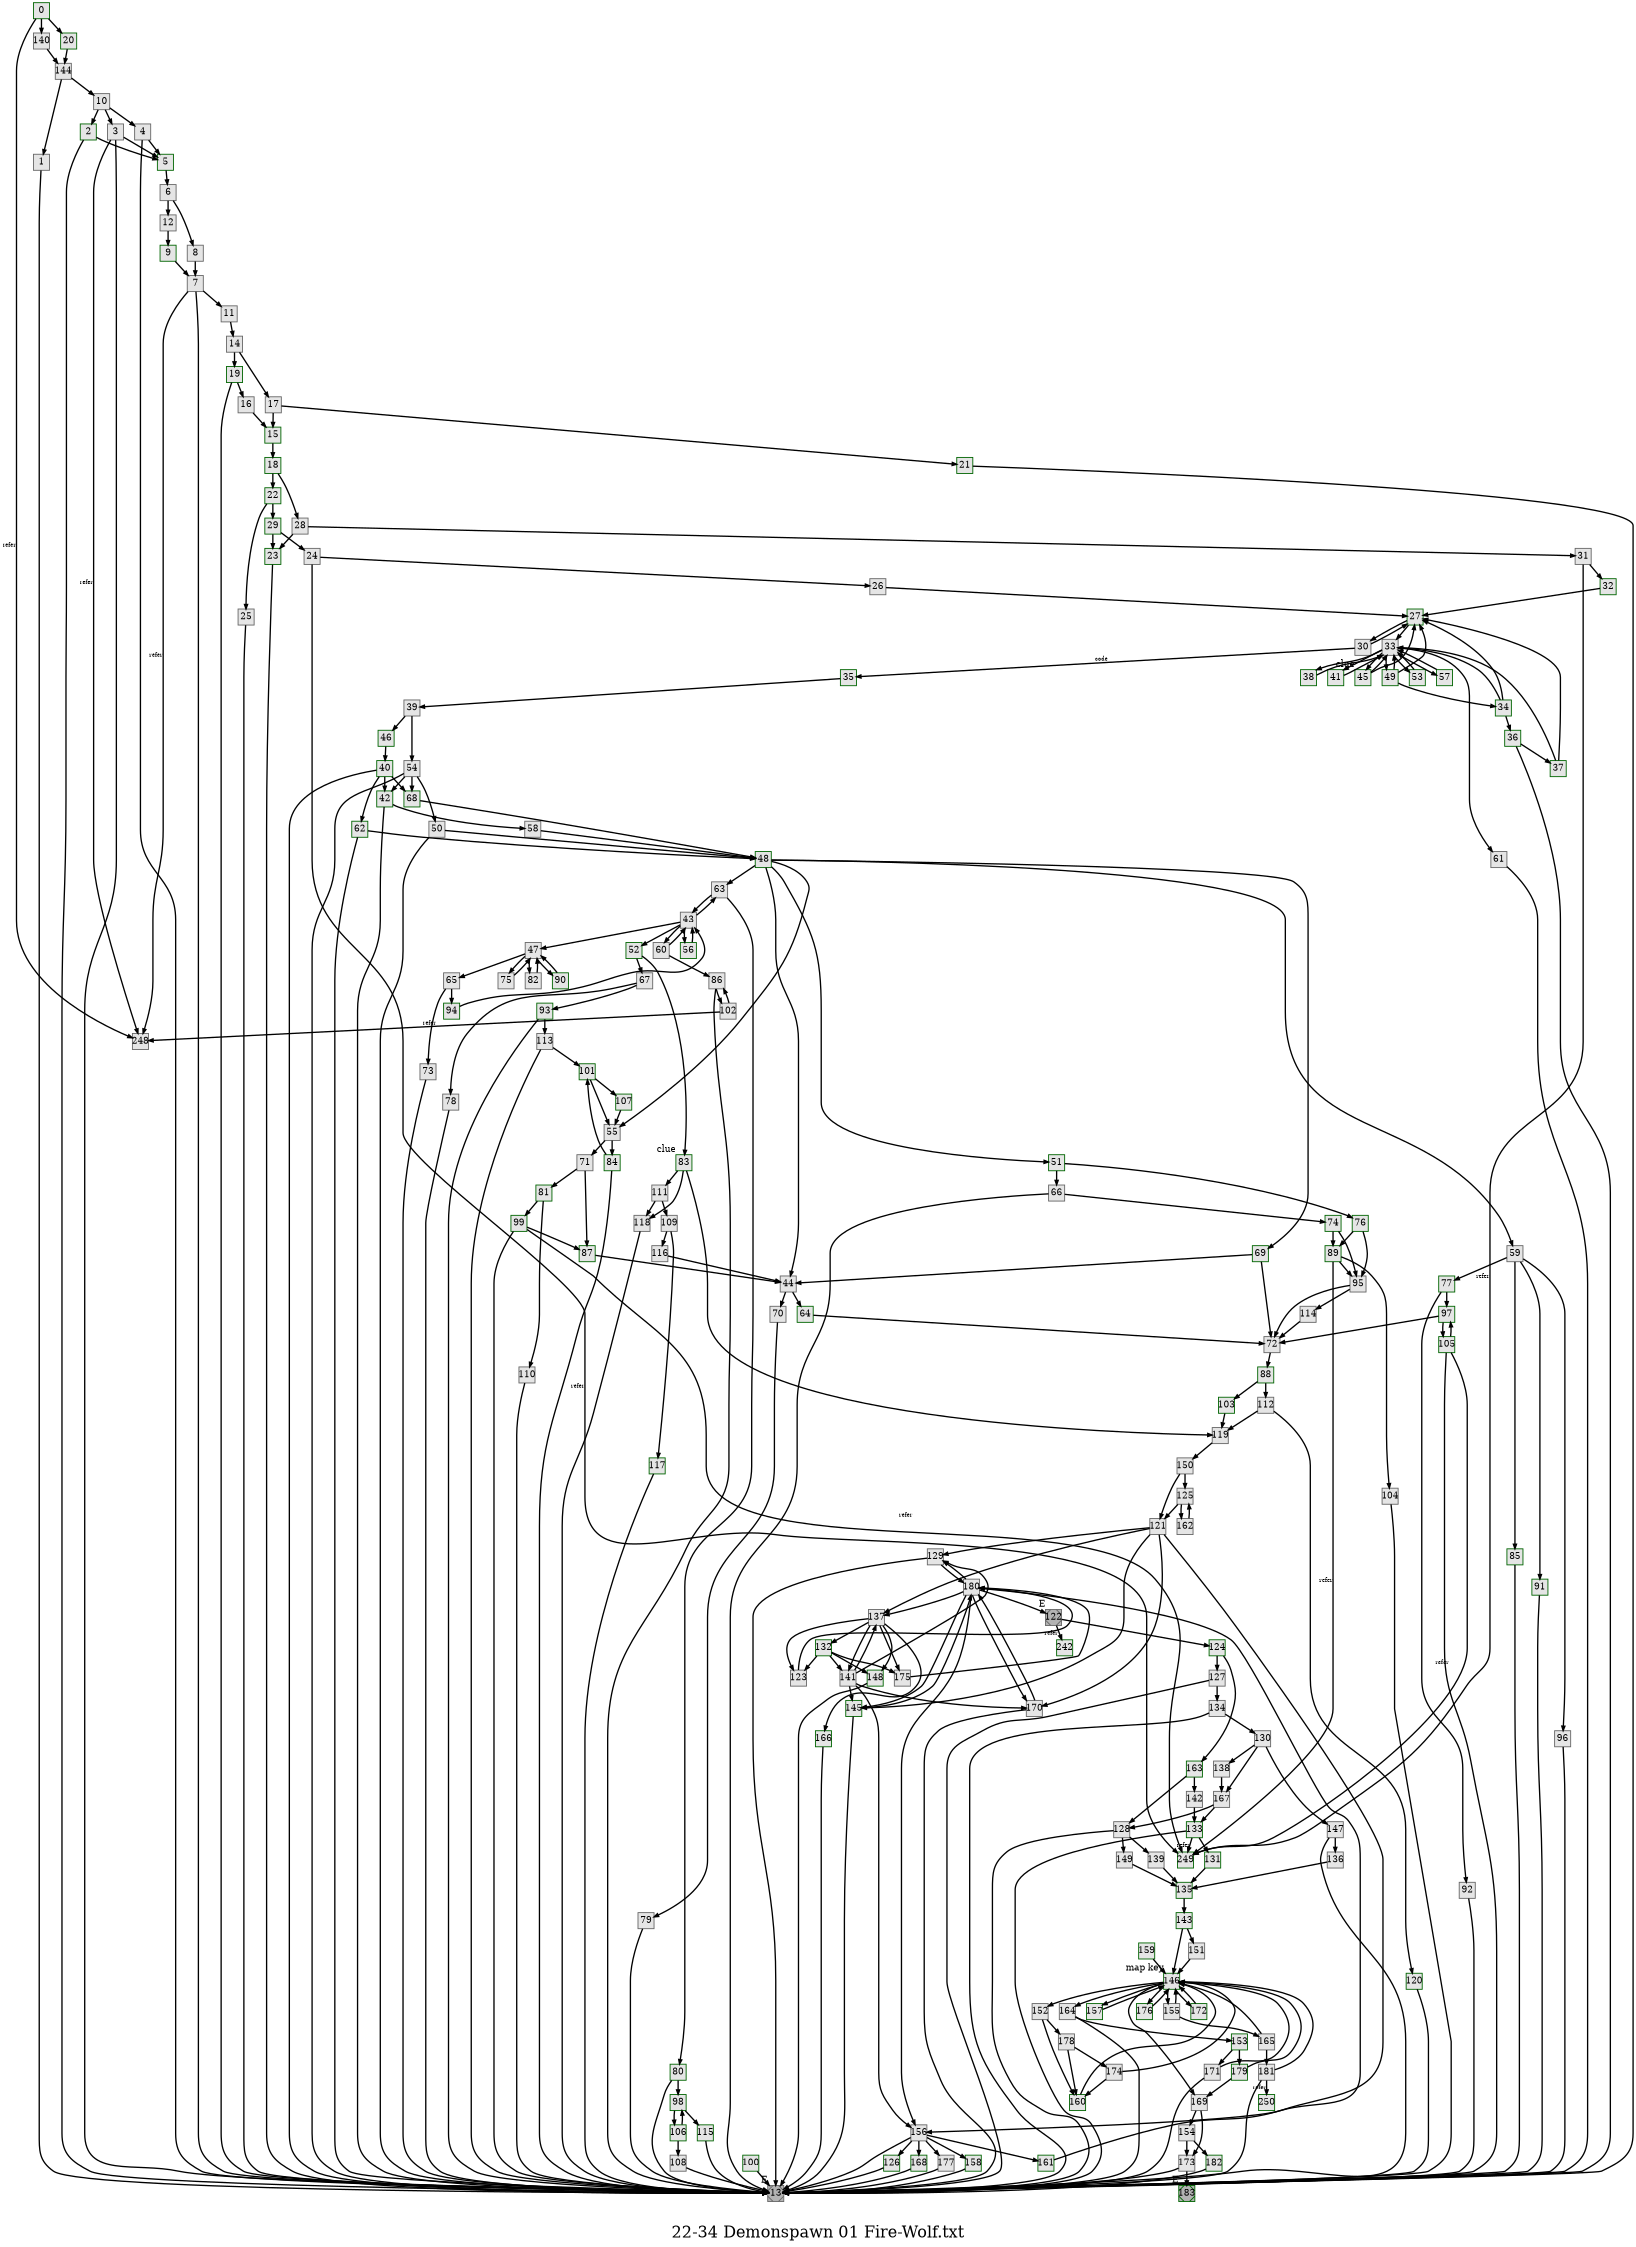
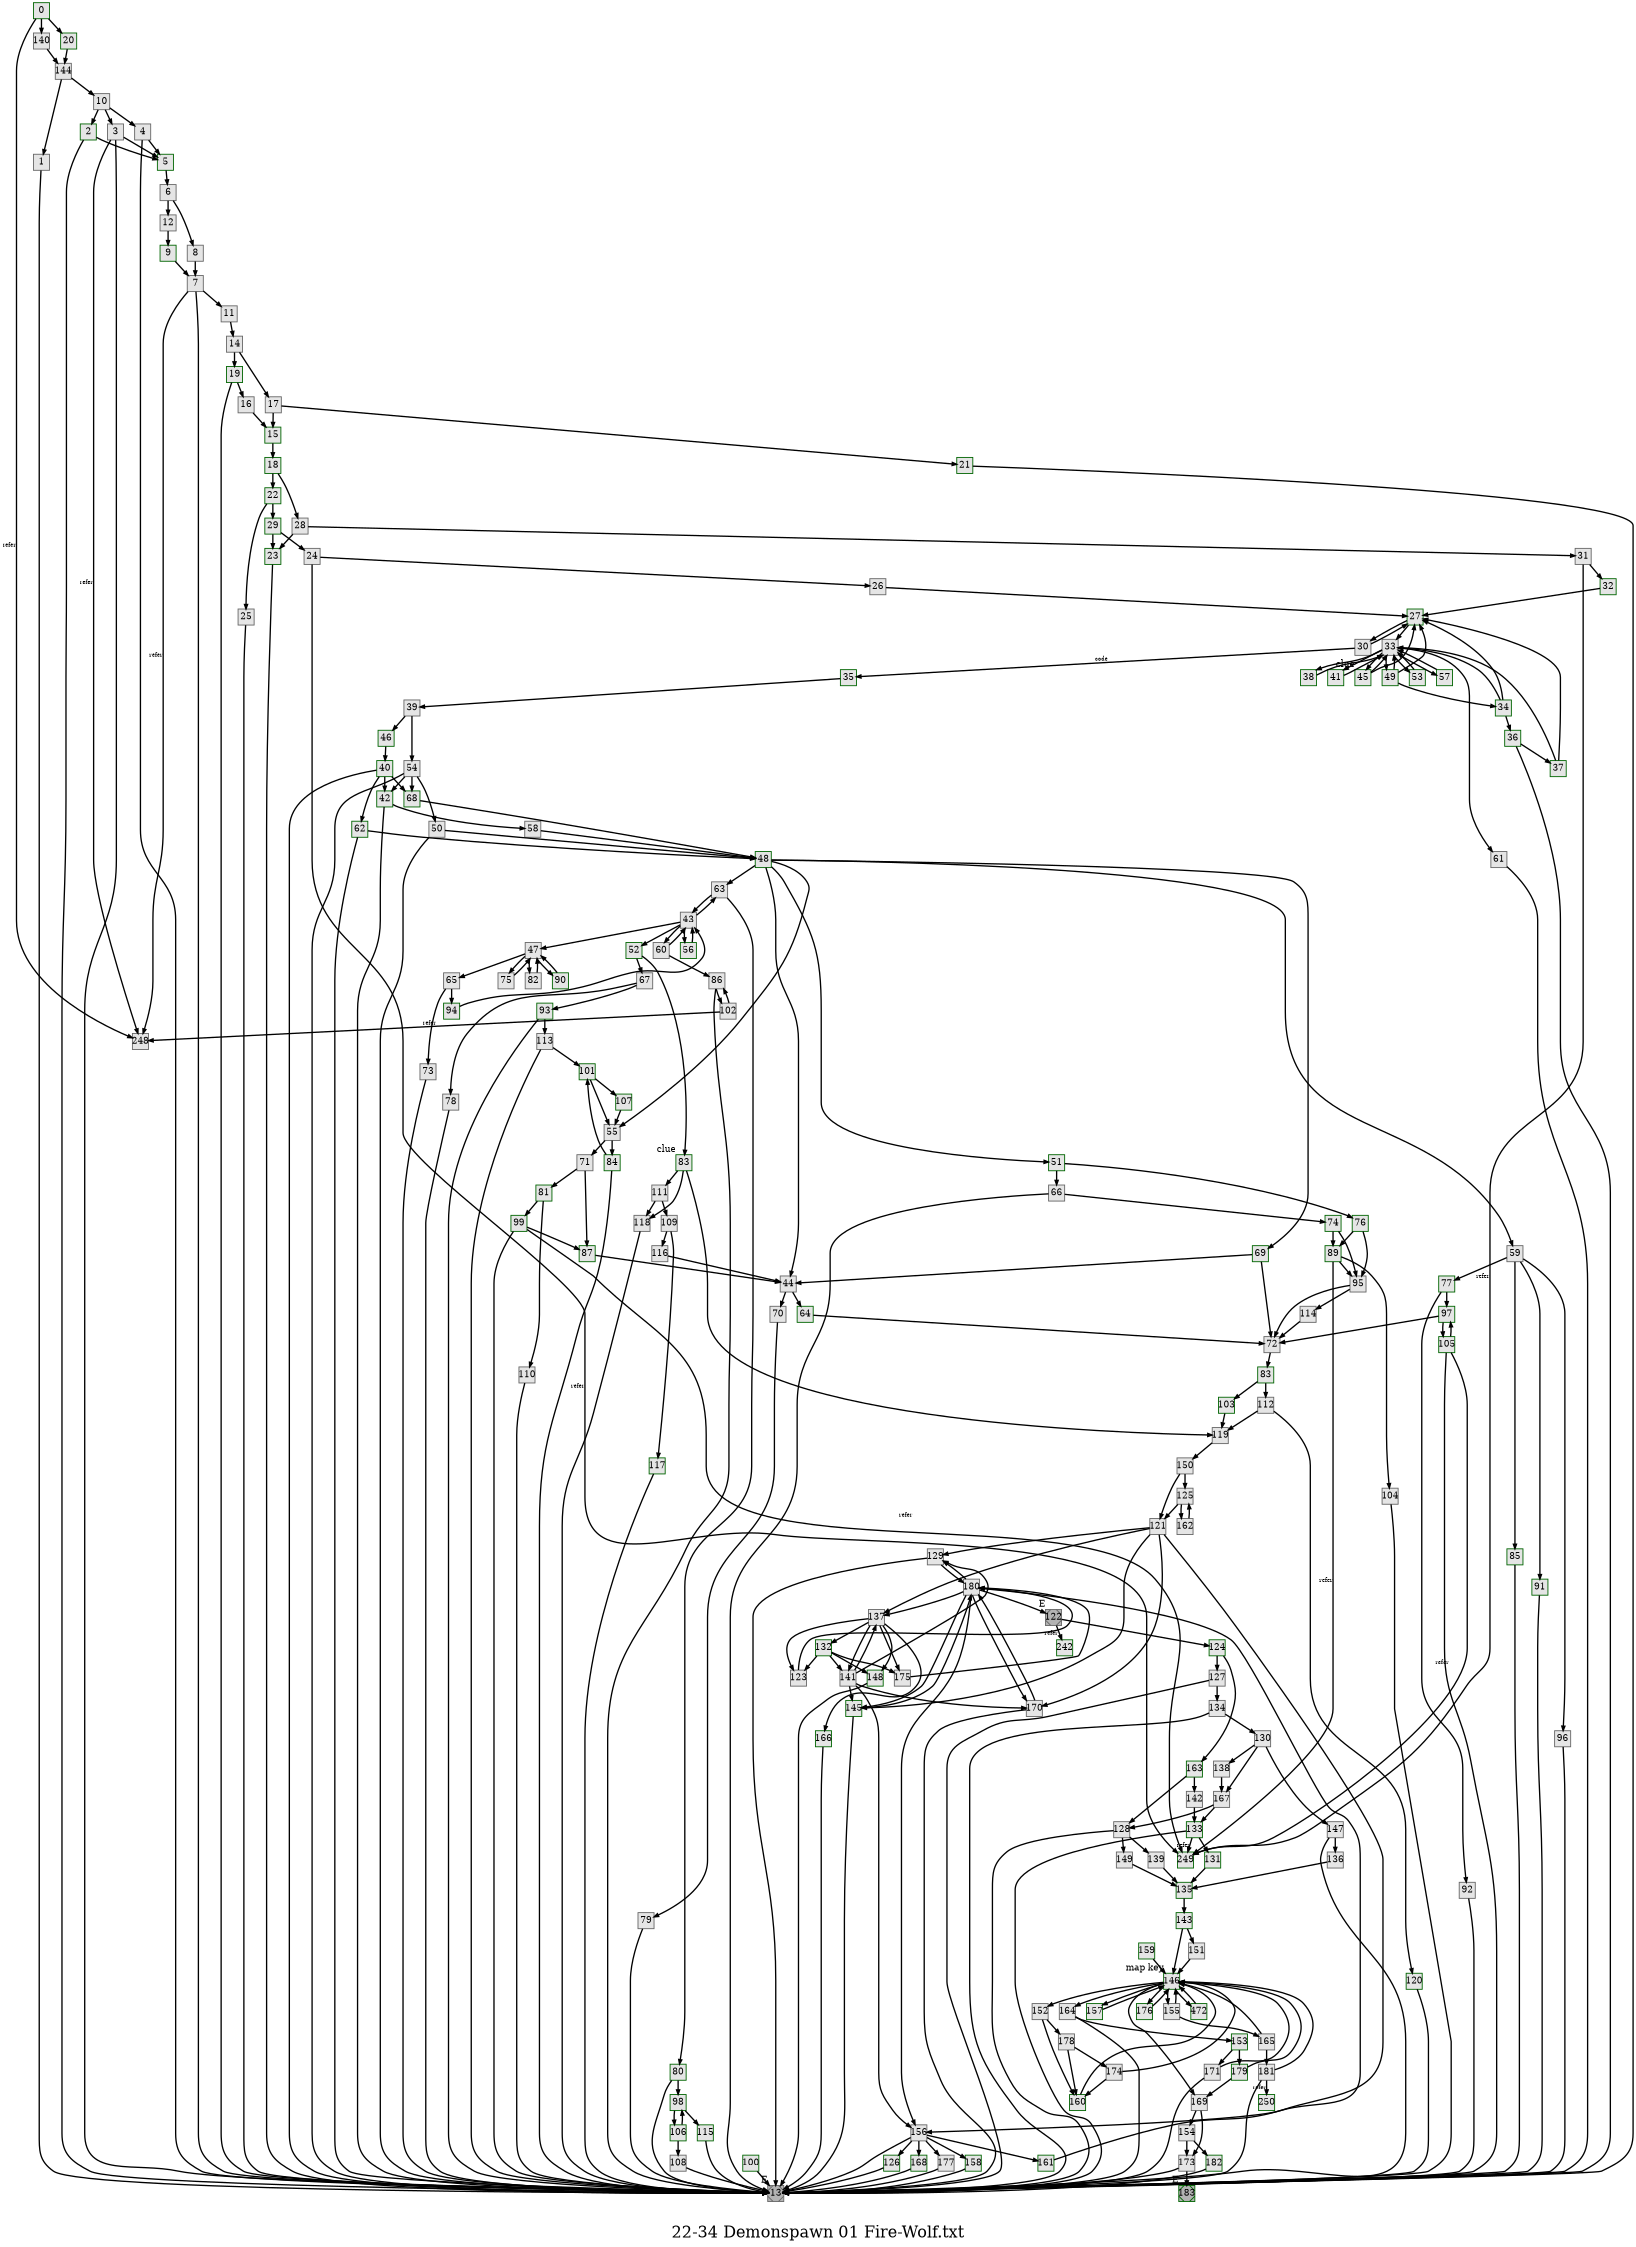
(1266, 1375) -> (1266, 1375)
(1199, 2012) -> (1199, 2012)
